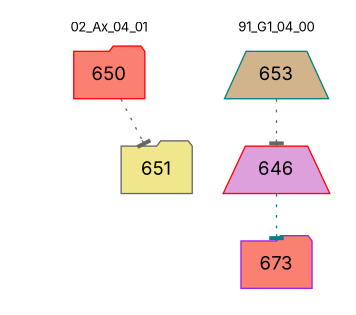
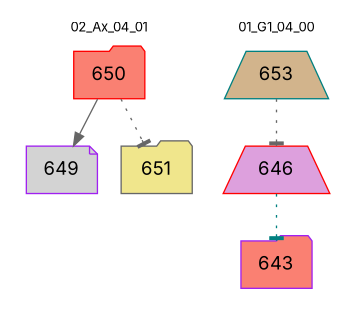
(276, 28) -> (276, 28)
none -> (62, 170)
(276, 265) -> (276, 265)
